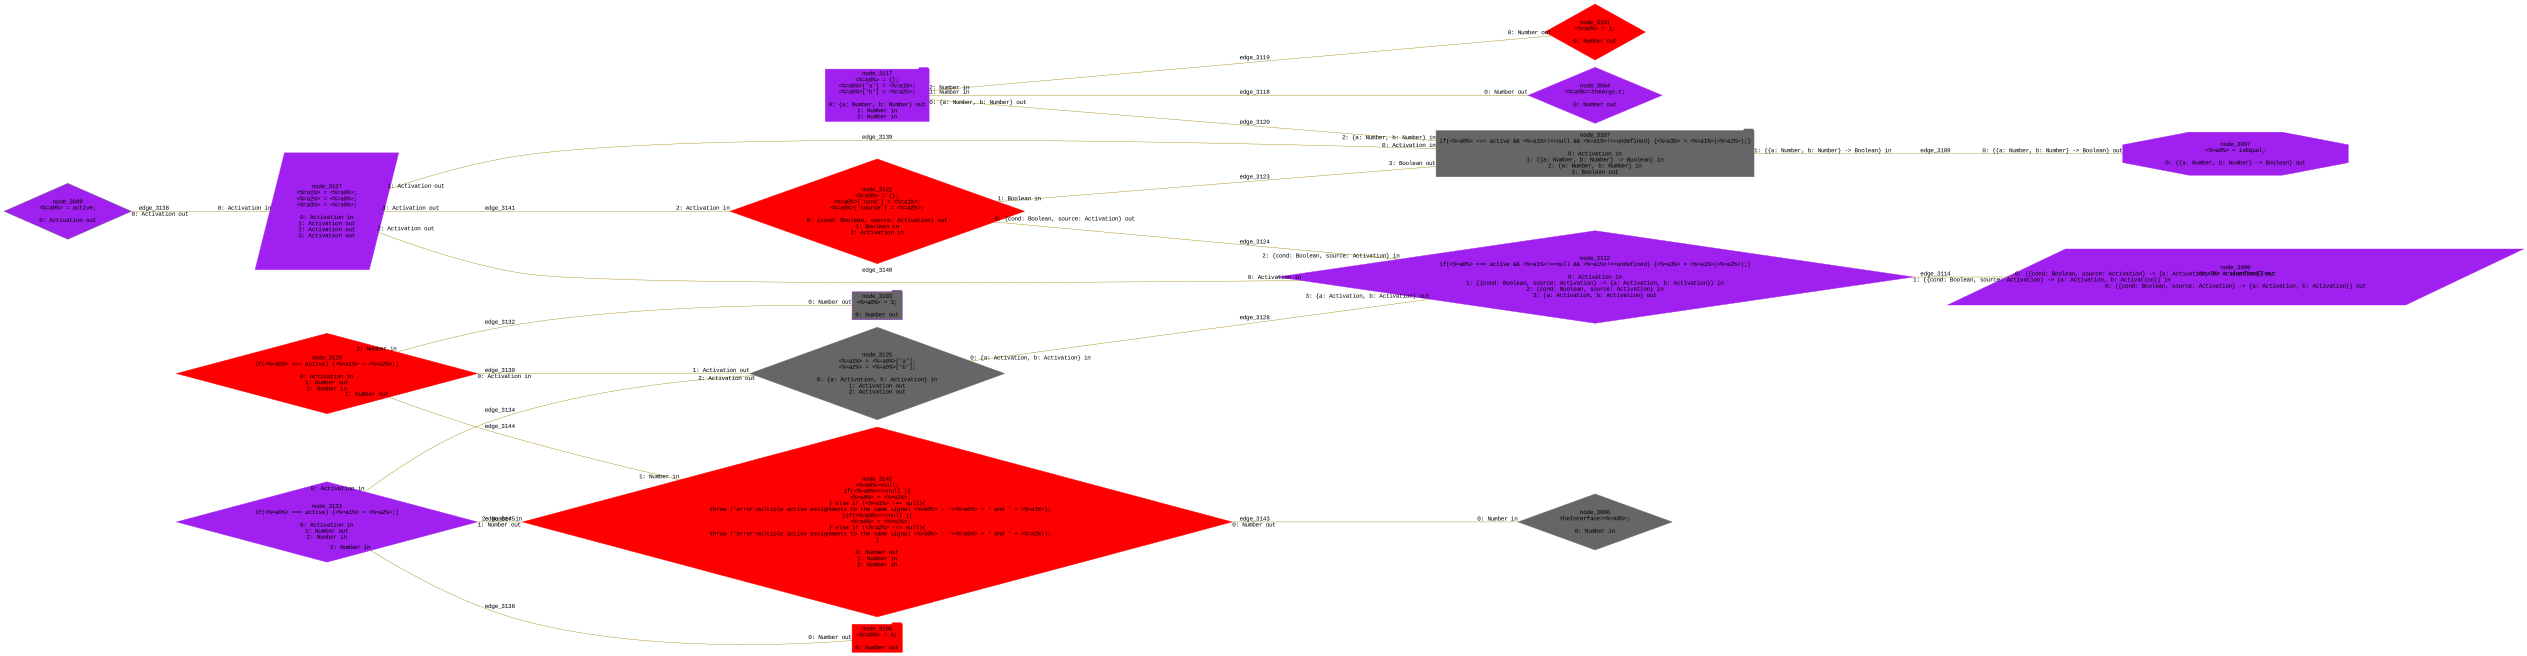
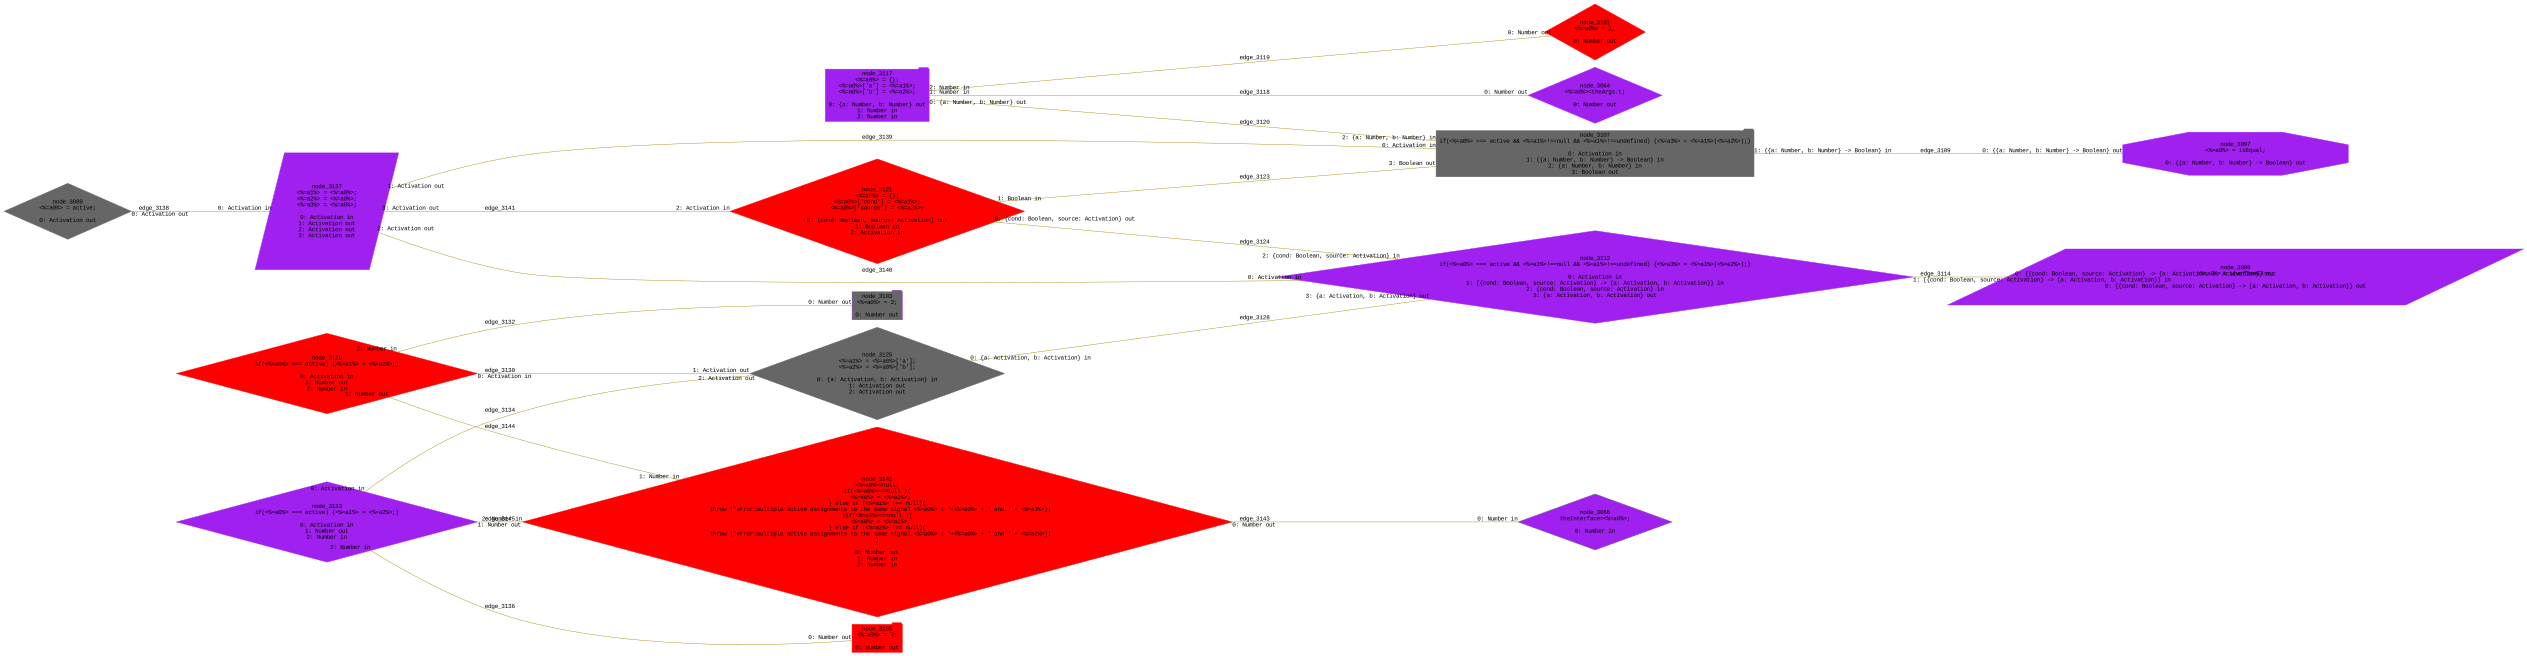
(68, 211) -> (68, 211)
(1595, 522) -> (1595, 522)
